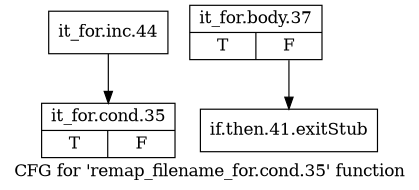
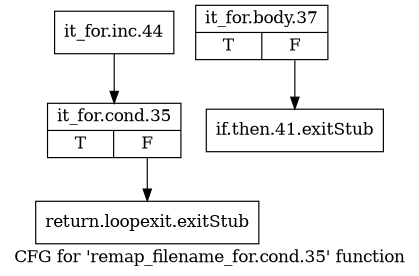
none -> (147, 223)
